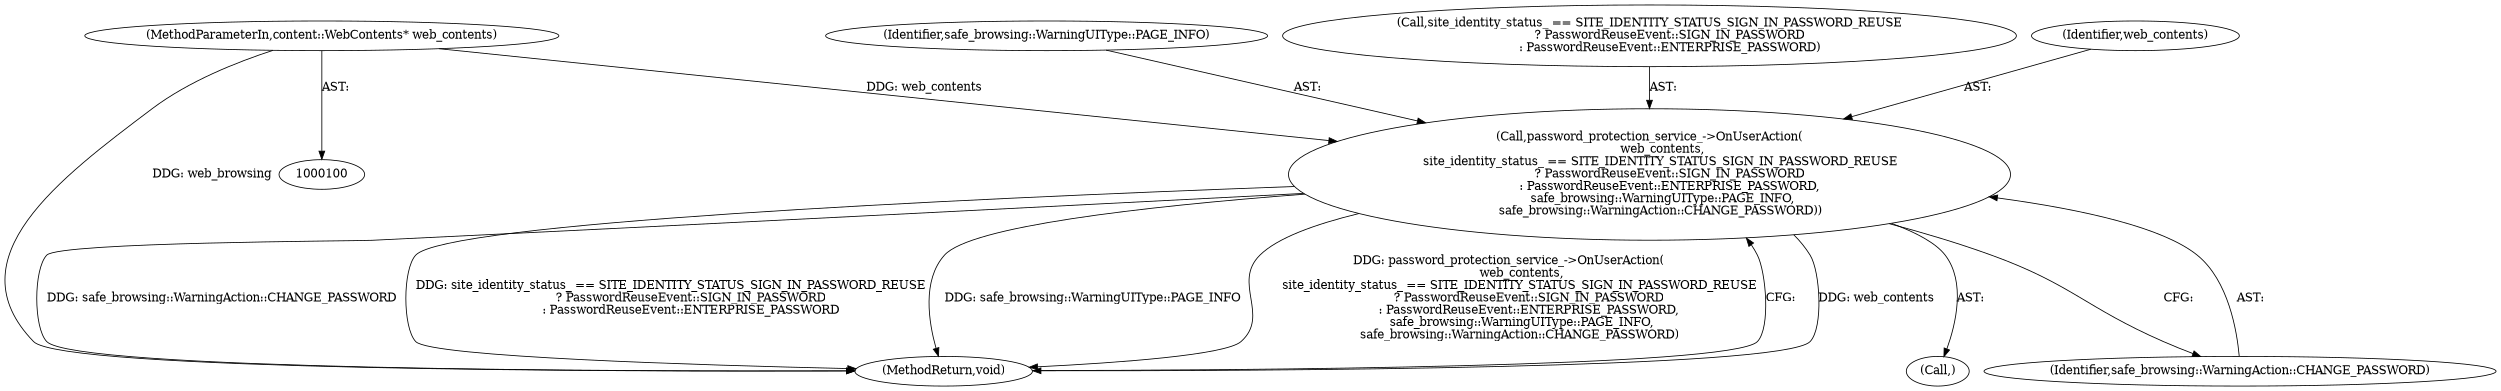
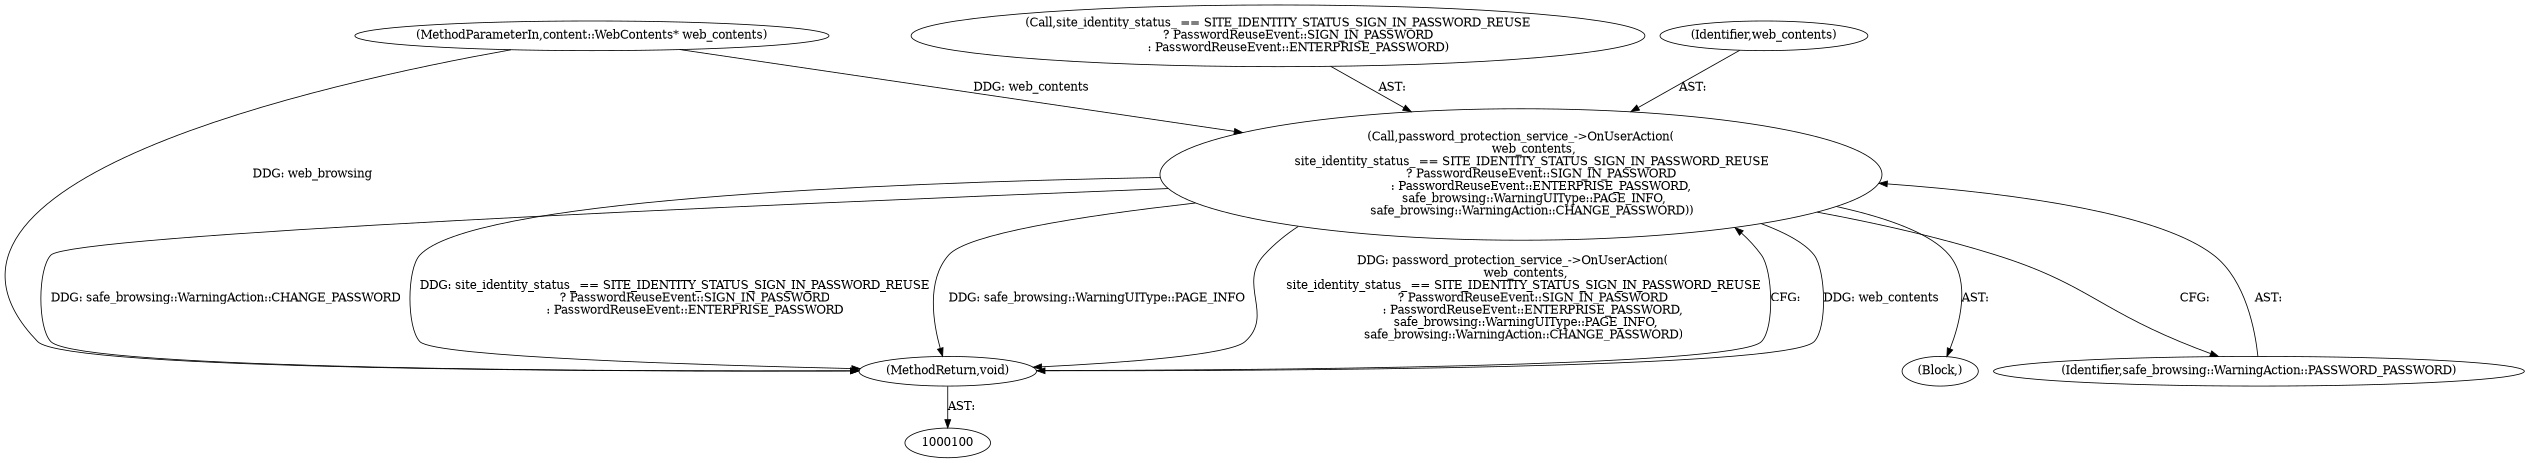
(1047, 36) -> none
(322, 101) -> (948, 403)
(1938, 371) -> (1940, 371)
(2240, 371) -> (2259, 371)
